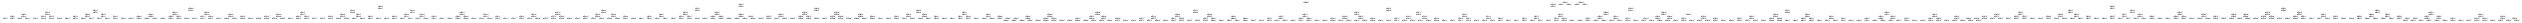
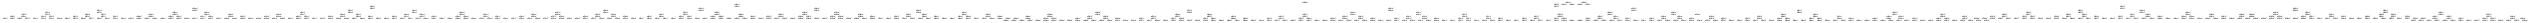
none -> (1644, 20)
